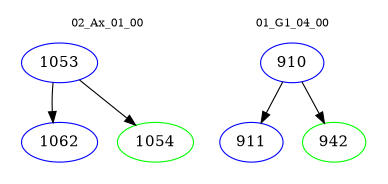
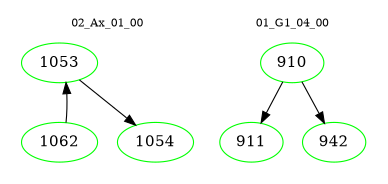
(60, 63) -> (60, 63)
(292, 63) -> (292, 63)
(52, 97) -> (67, 108)
(60, 142) -> (60, 142)
(251, 142) -> (251, 142)
